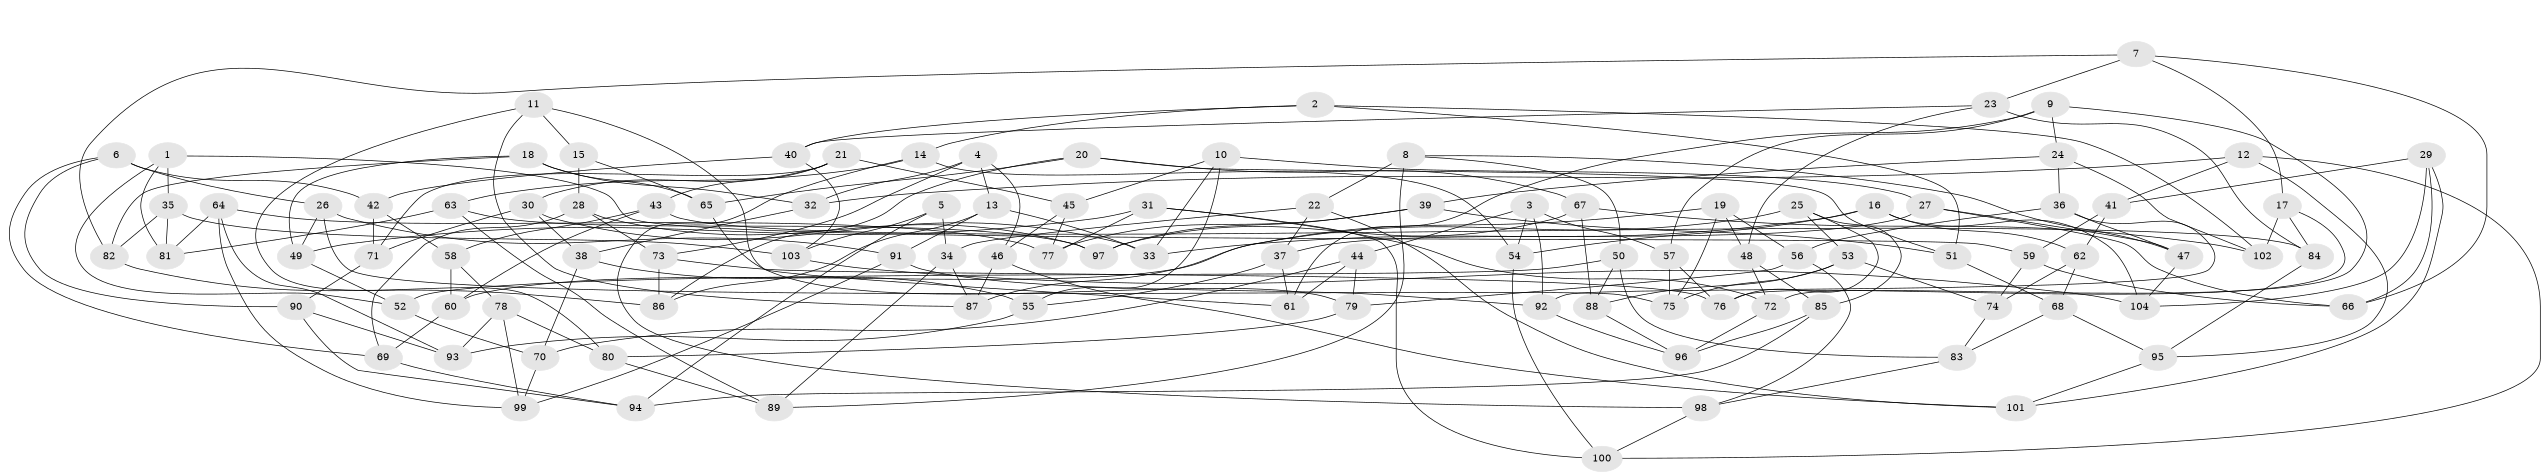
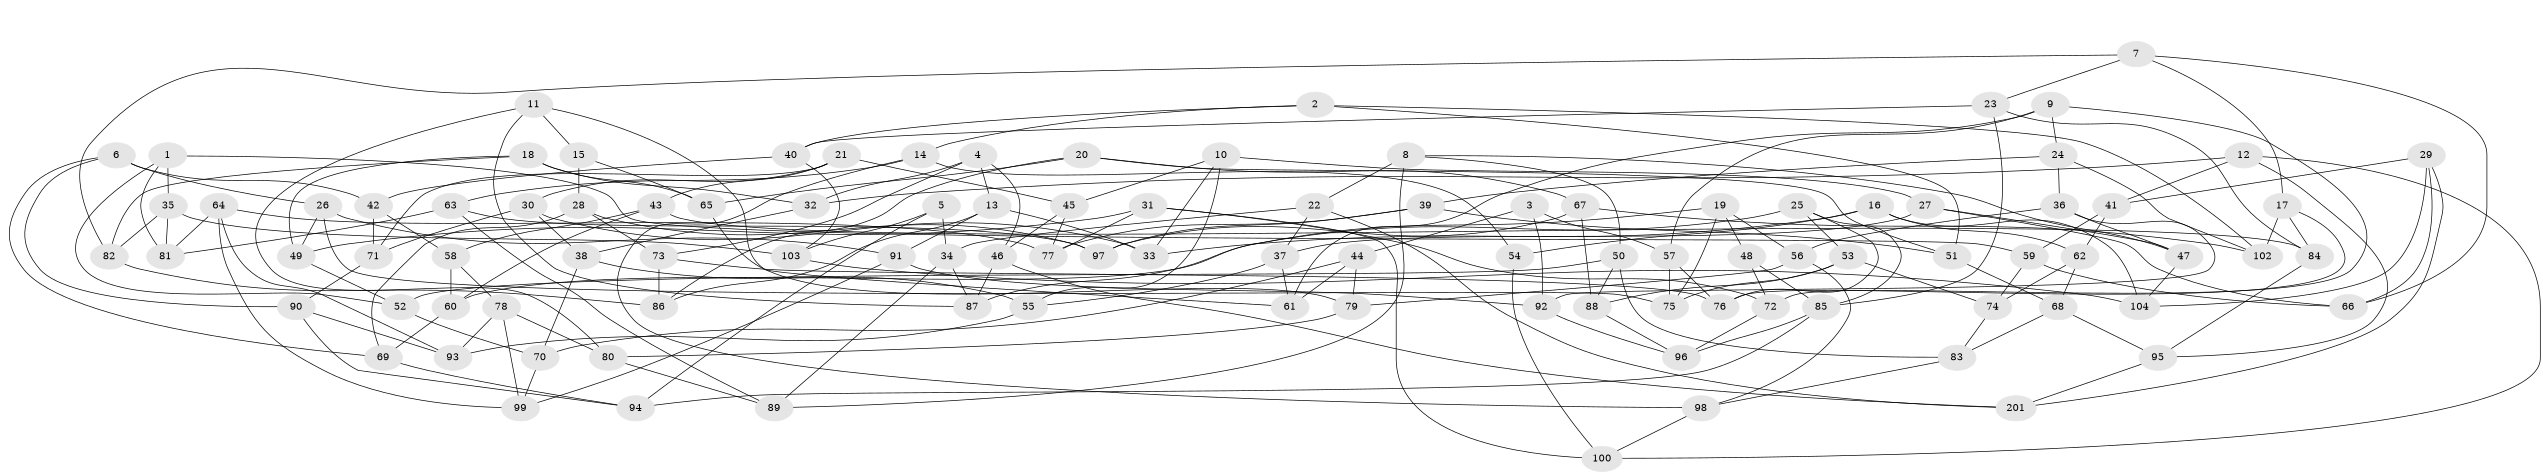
(1840, 148) -> (1981, 263)
(1522, 231) -> none
(2016, 408) -> (2016, 408)
